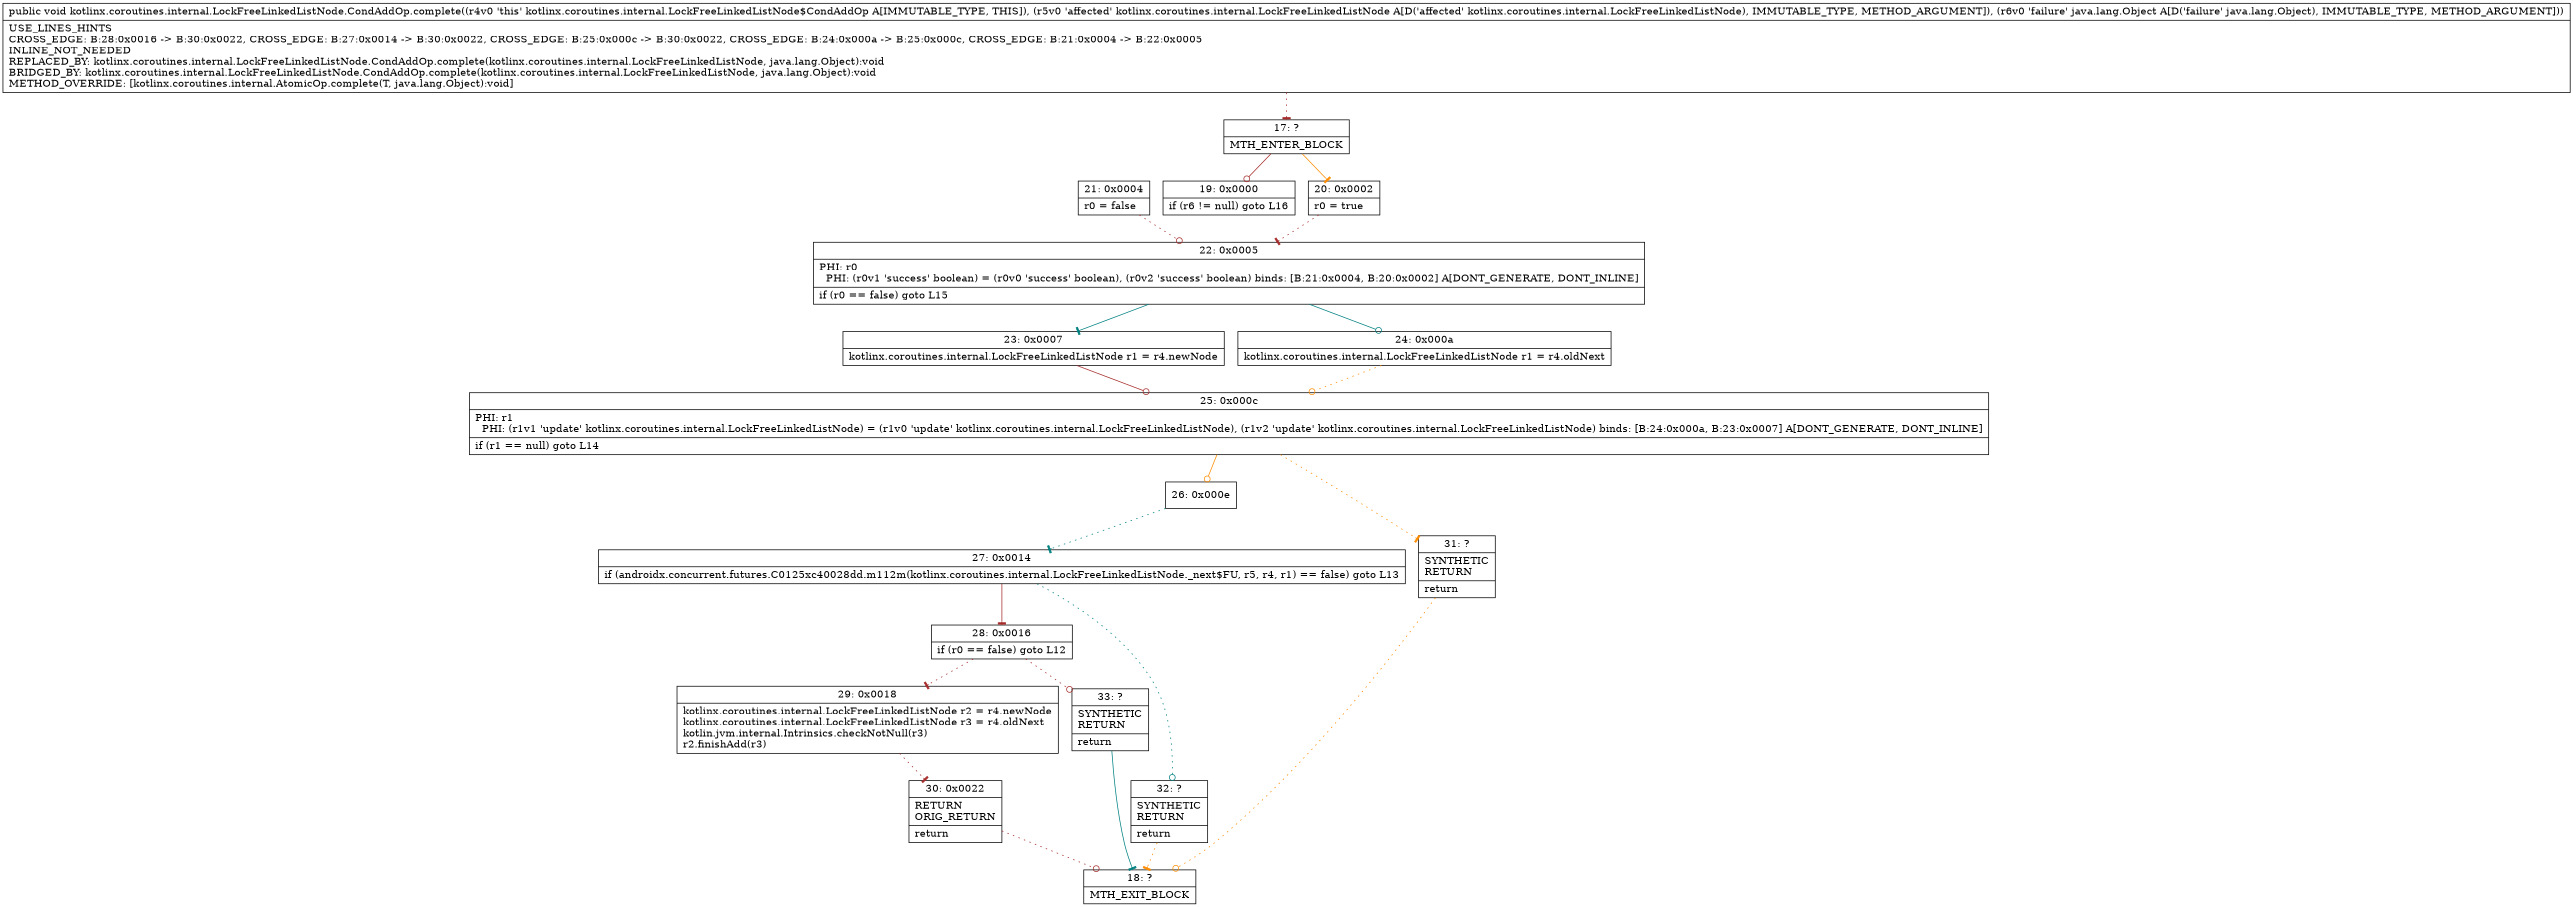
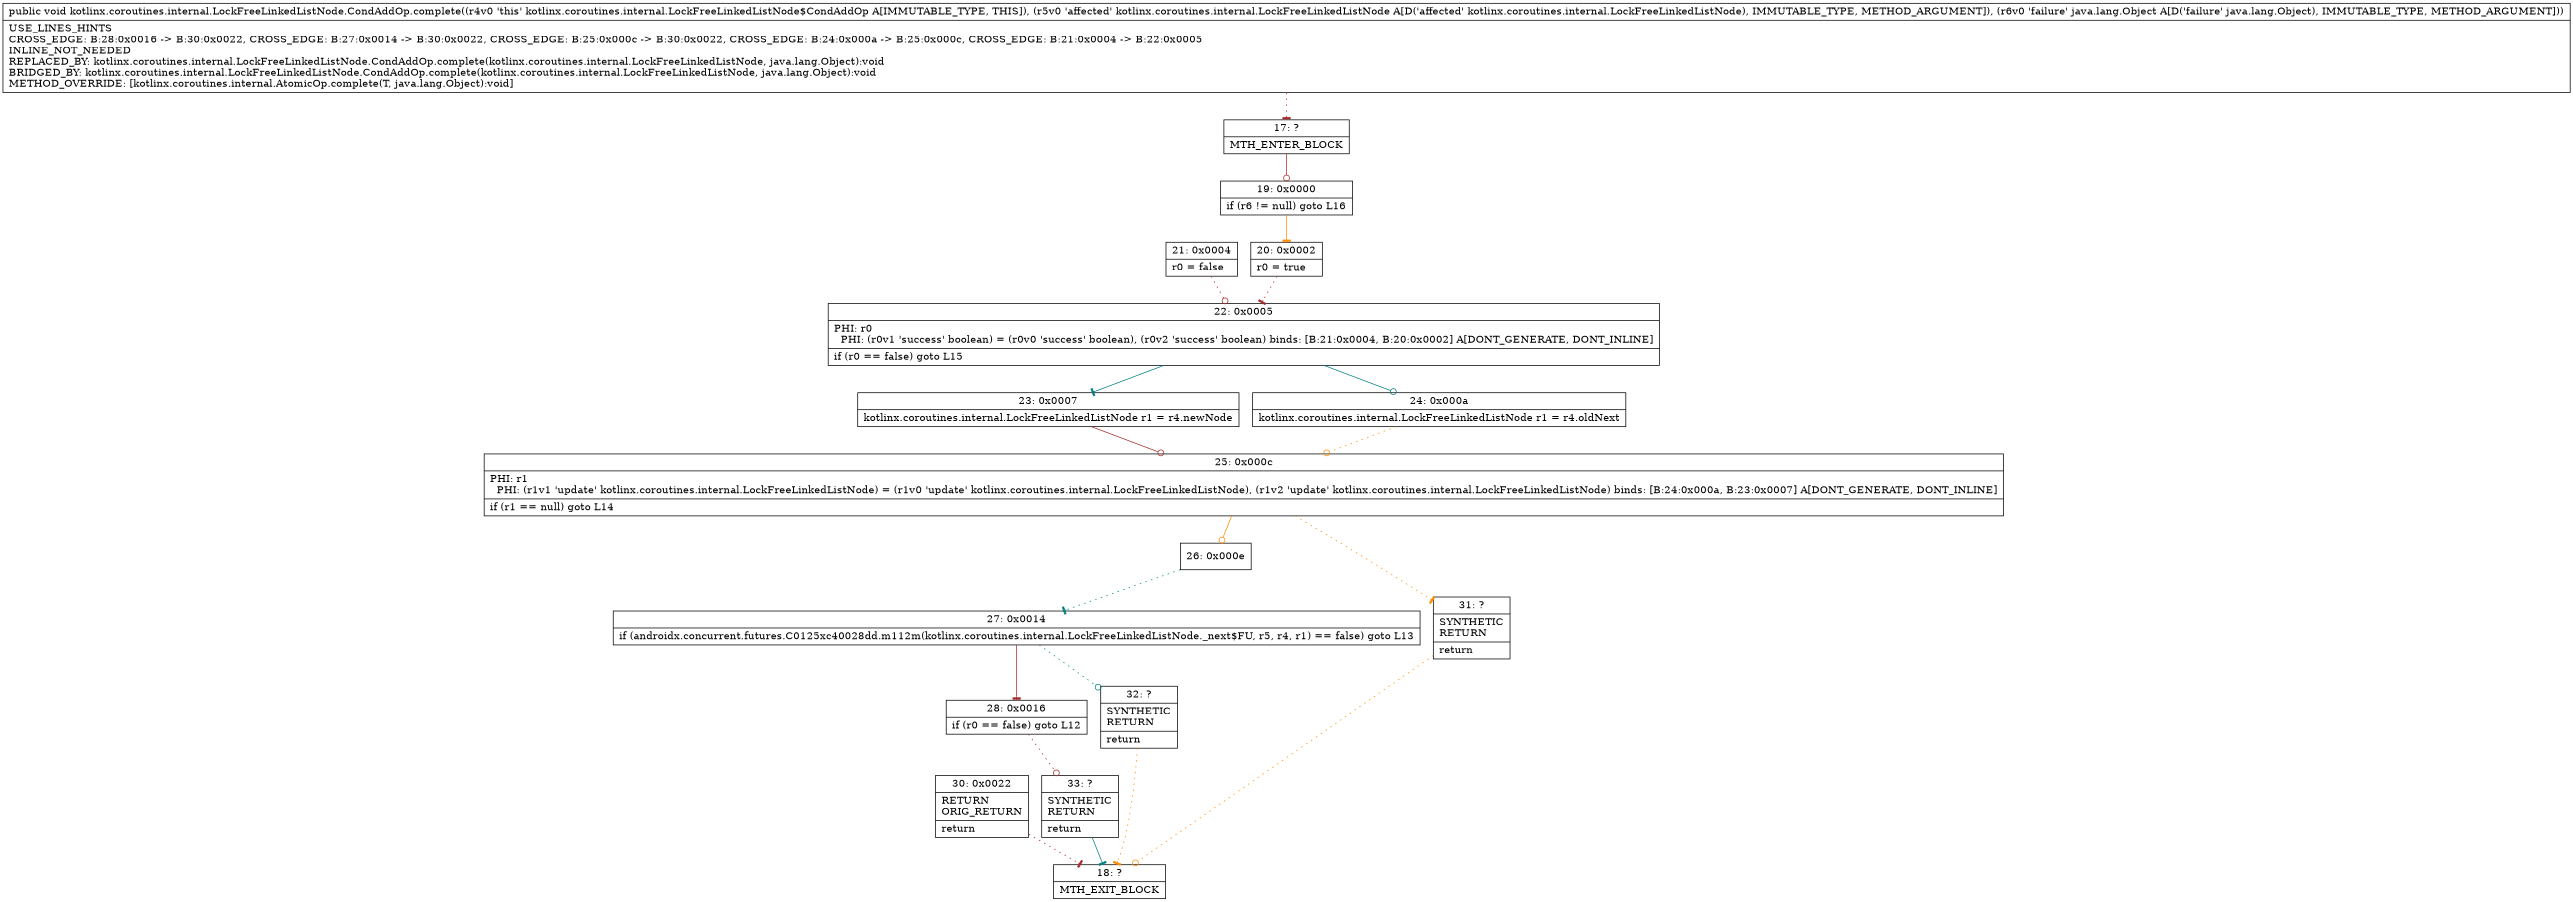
(1314, 166) -> (1287, 227)
(868, 720) -> none
(1048, 849) -> (1053, 848)
